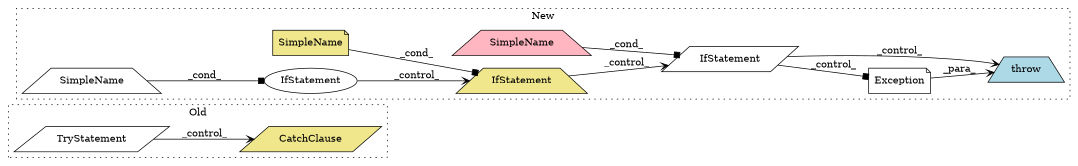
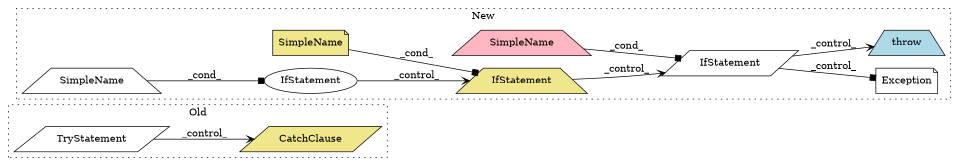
(959, 76) -> none
